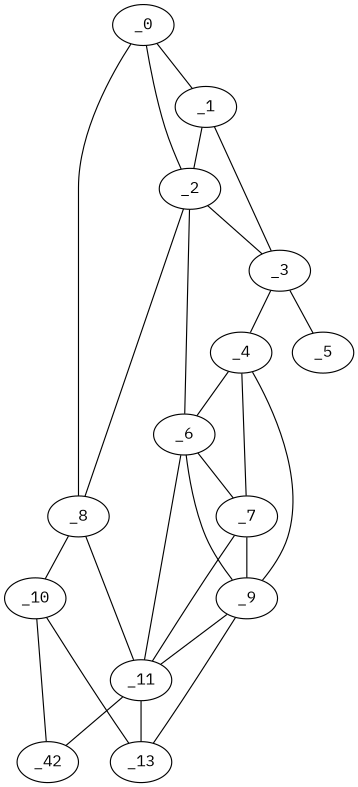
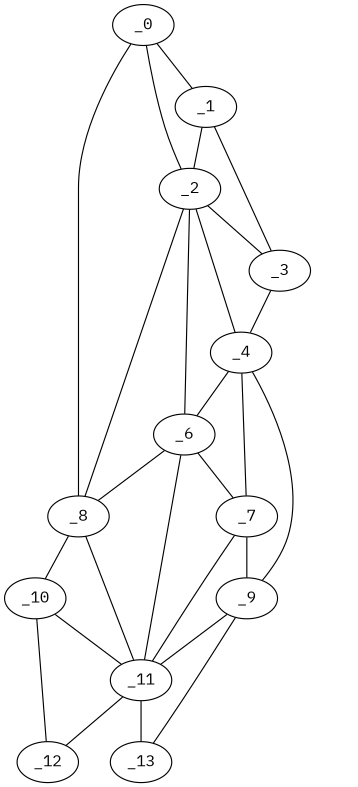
none -> (216, 271)
(323, 353) -> none
(200, 521) -> (131, 476)
(87, 681) -> (88, 639)
(48, 762) -> (48, 762)
